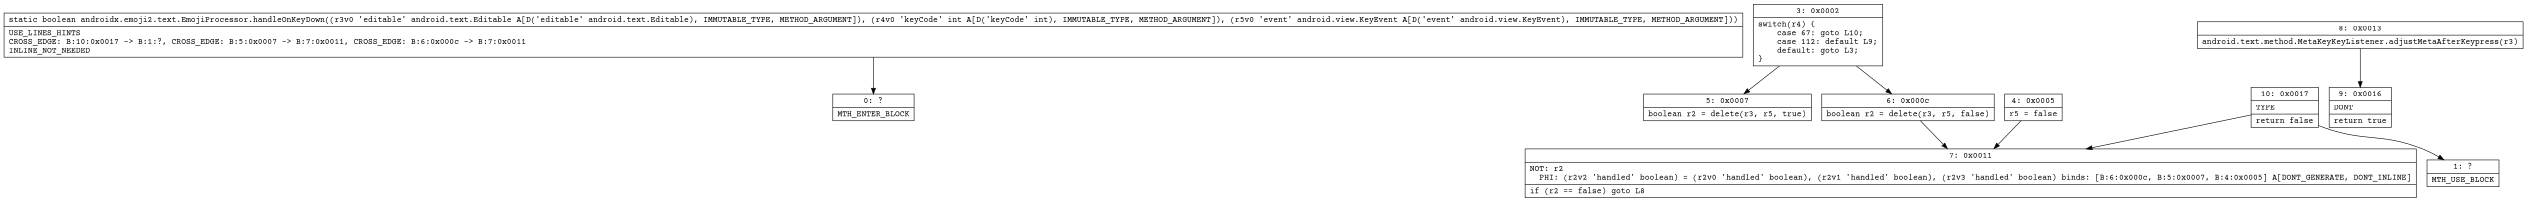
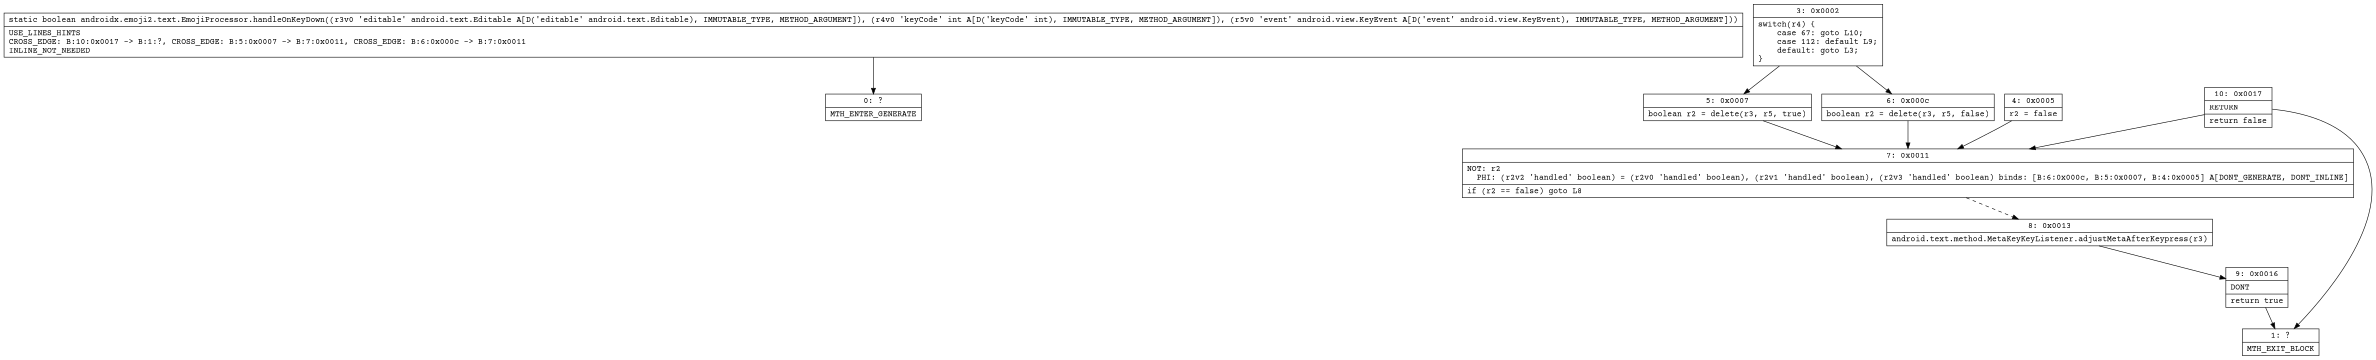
(2266, 107) -> (2224, 107)
(873, 114) -> (873, 114)
(2033, 114) -> (2033, 114)
none -> (1800, 134)
(2463, 180) -> (2281, 349)
none -> (1990, 207)
none -> (2269, 315)
